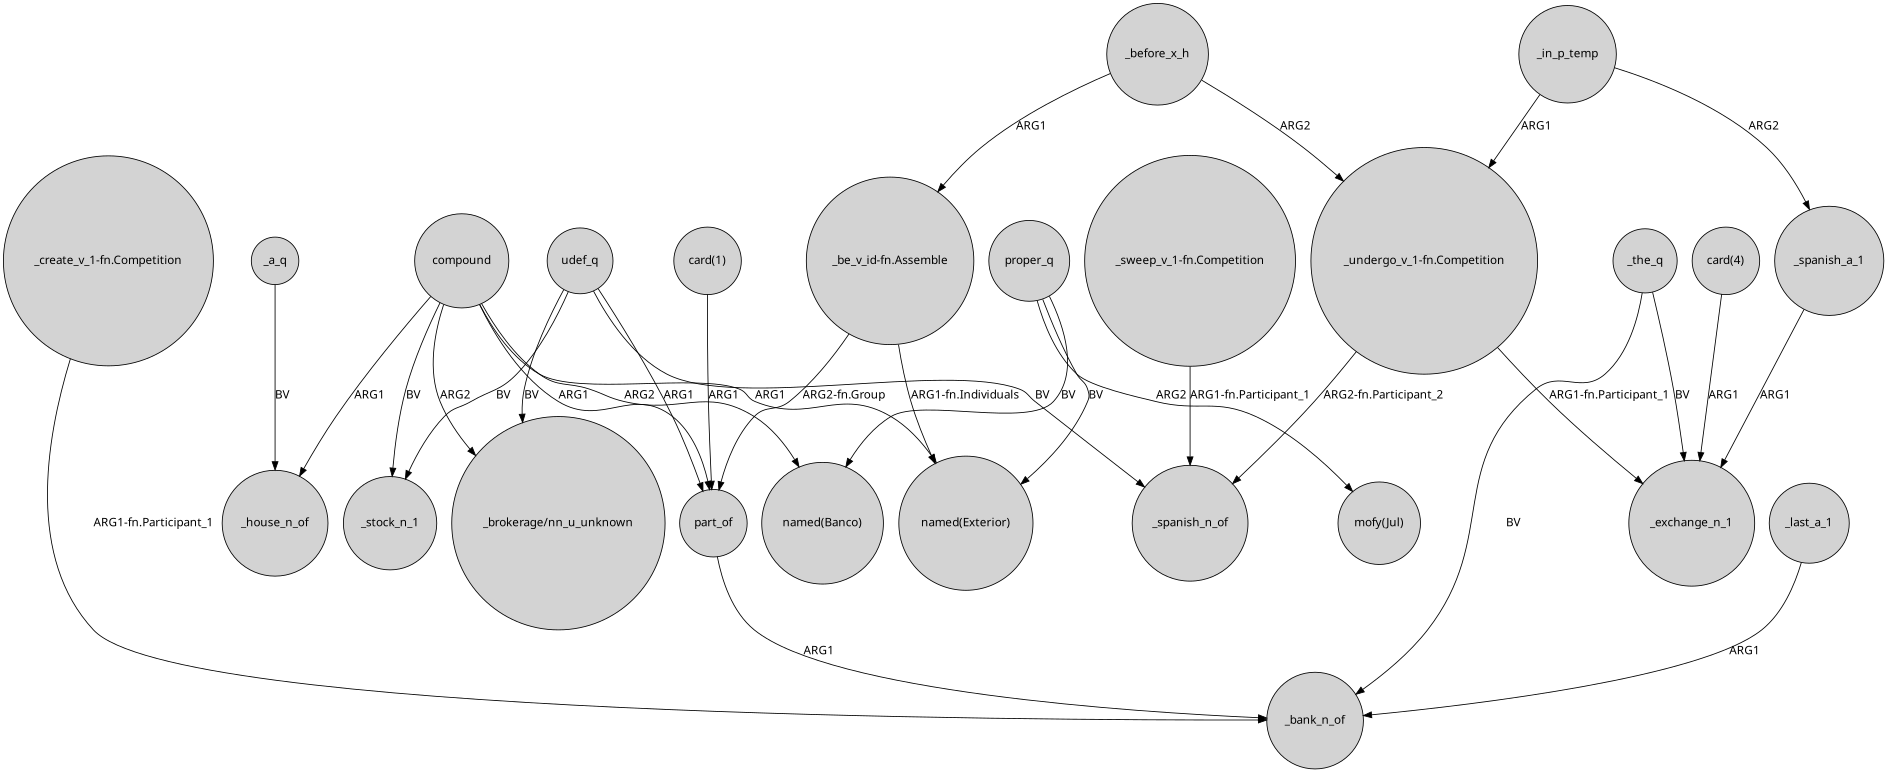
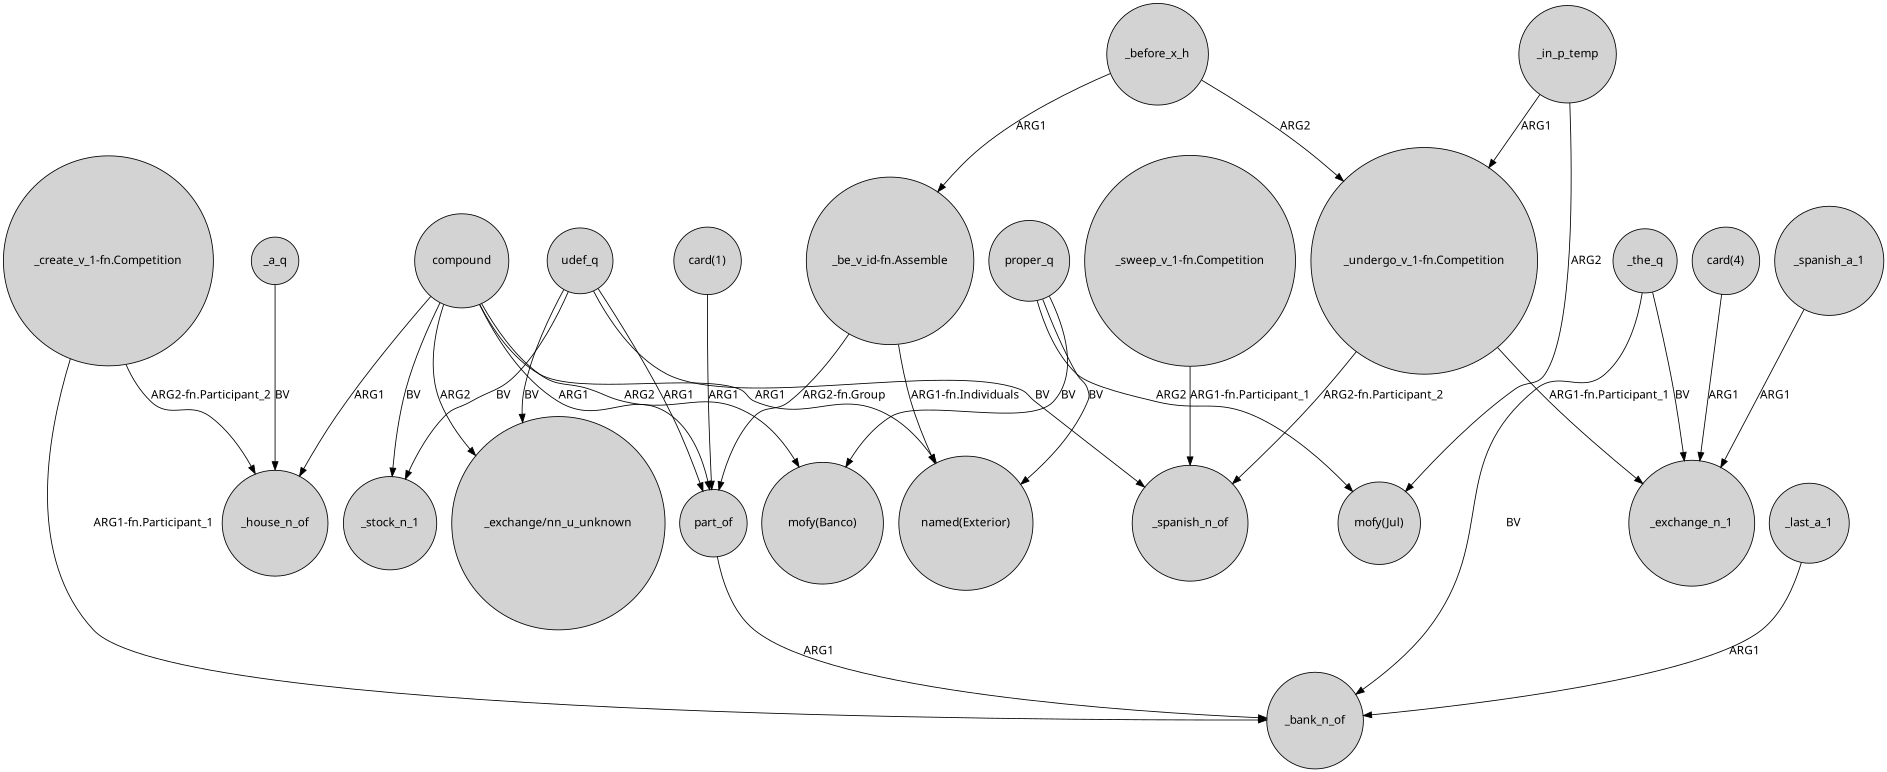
(1724, 116) -> (1561, 328)
none -> (190, 410)
(558, 523) -> (558, 523)
(823, 523) -> (823, 523)
